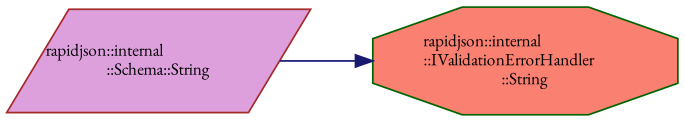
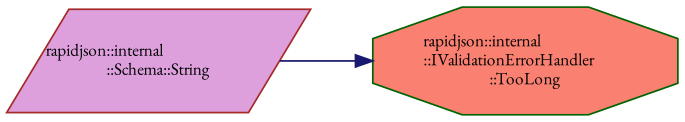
(525, 61) -> (525, 61)
